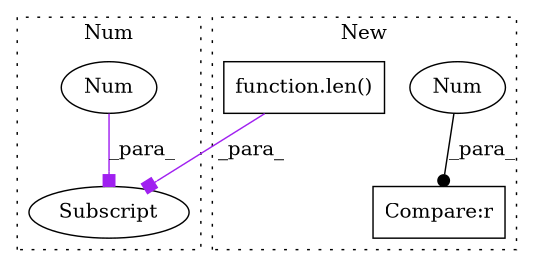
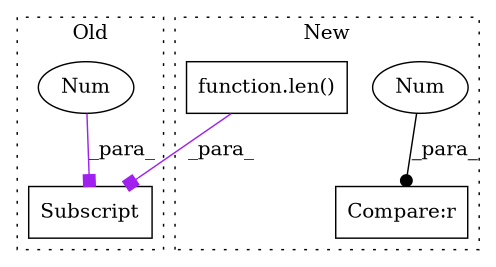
(109, 34) -> (90, 34)
(109, 212) -> (90, 212)
